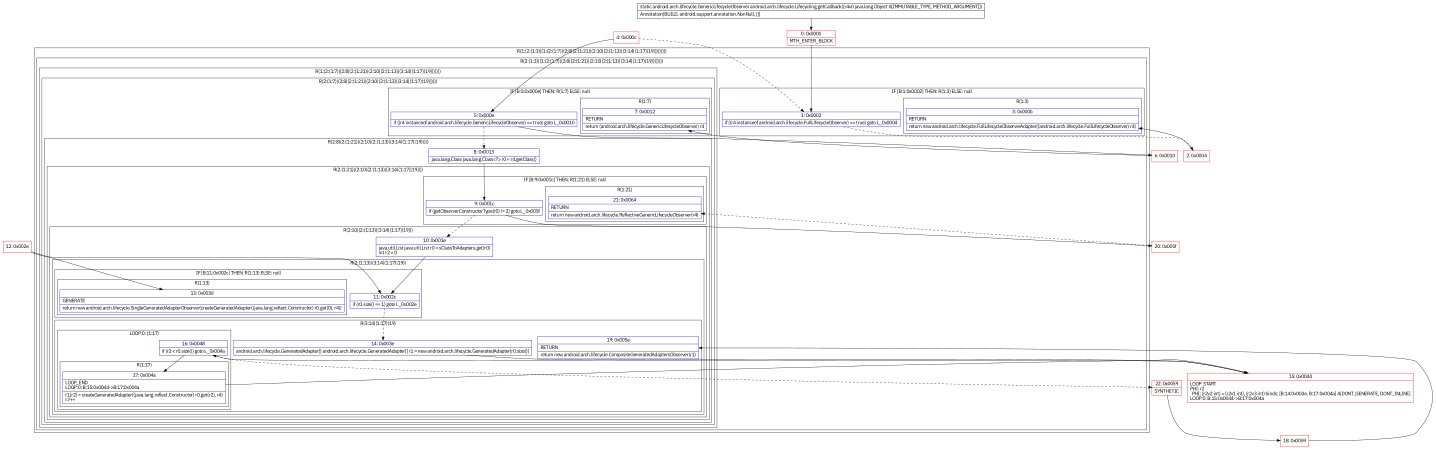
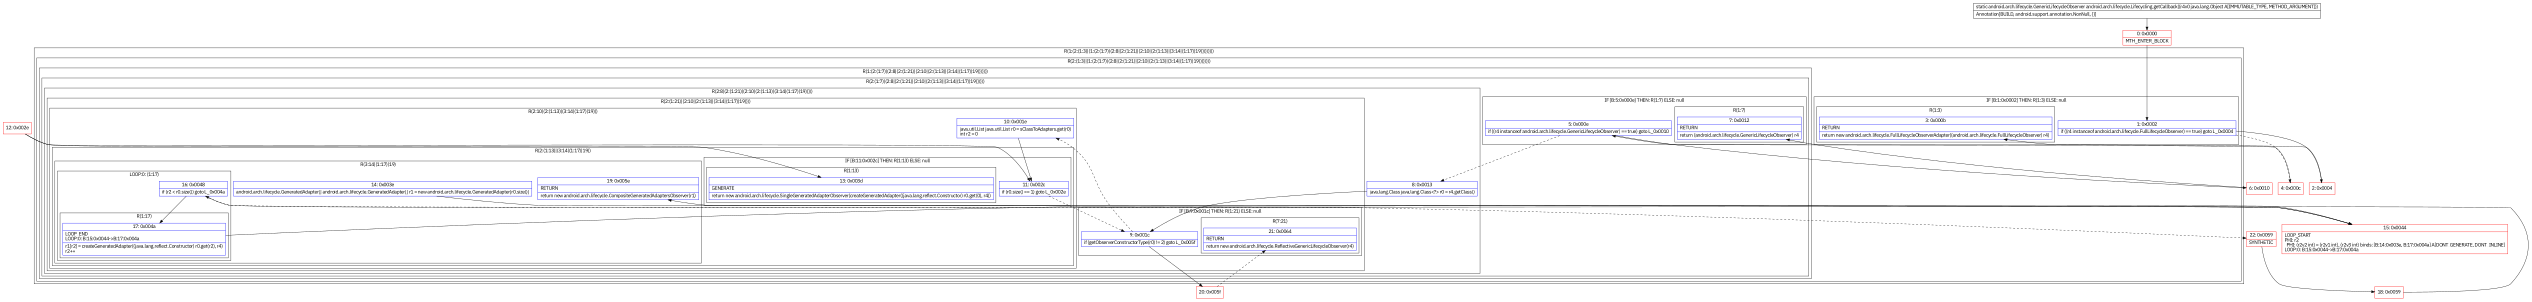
(728, 56) -> (2270, 144)
(1019, 136) -> (2290, 140)
(625, 190) -> (1280, 222)
(384, 323) -> (1085, 213)
